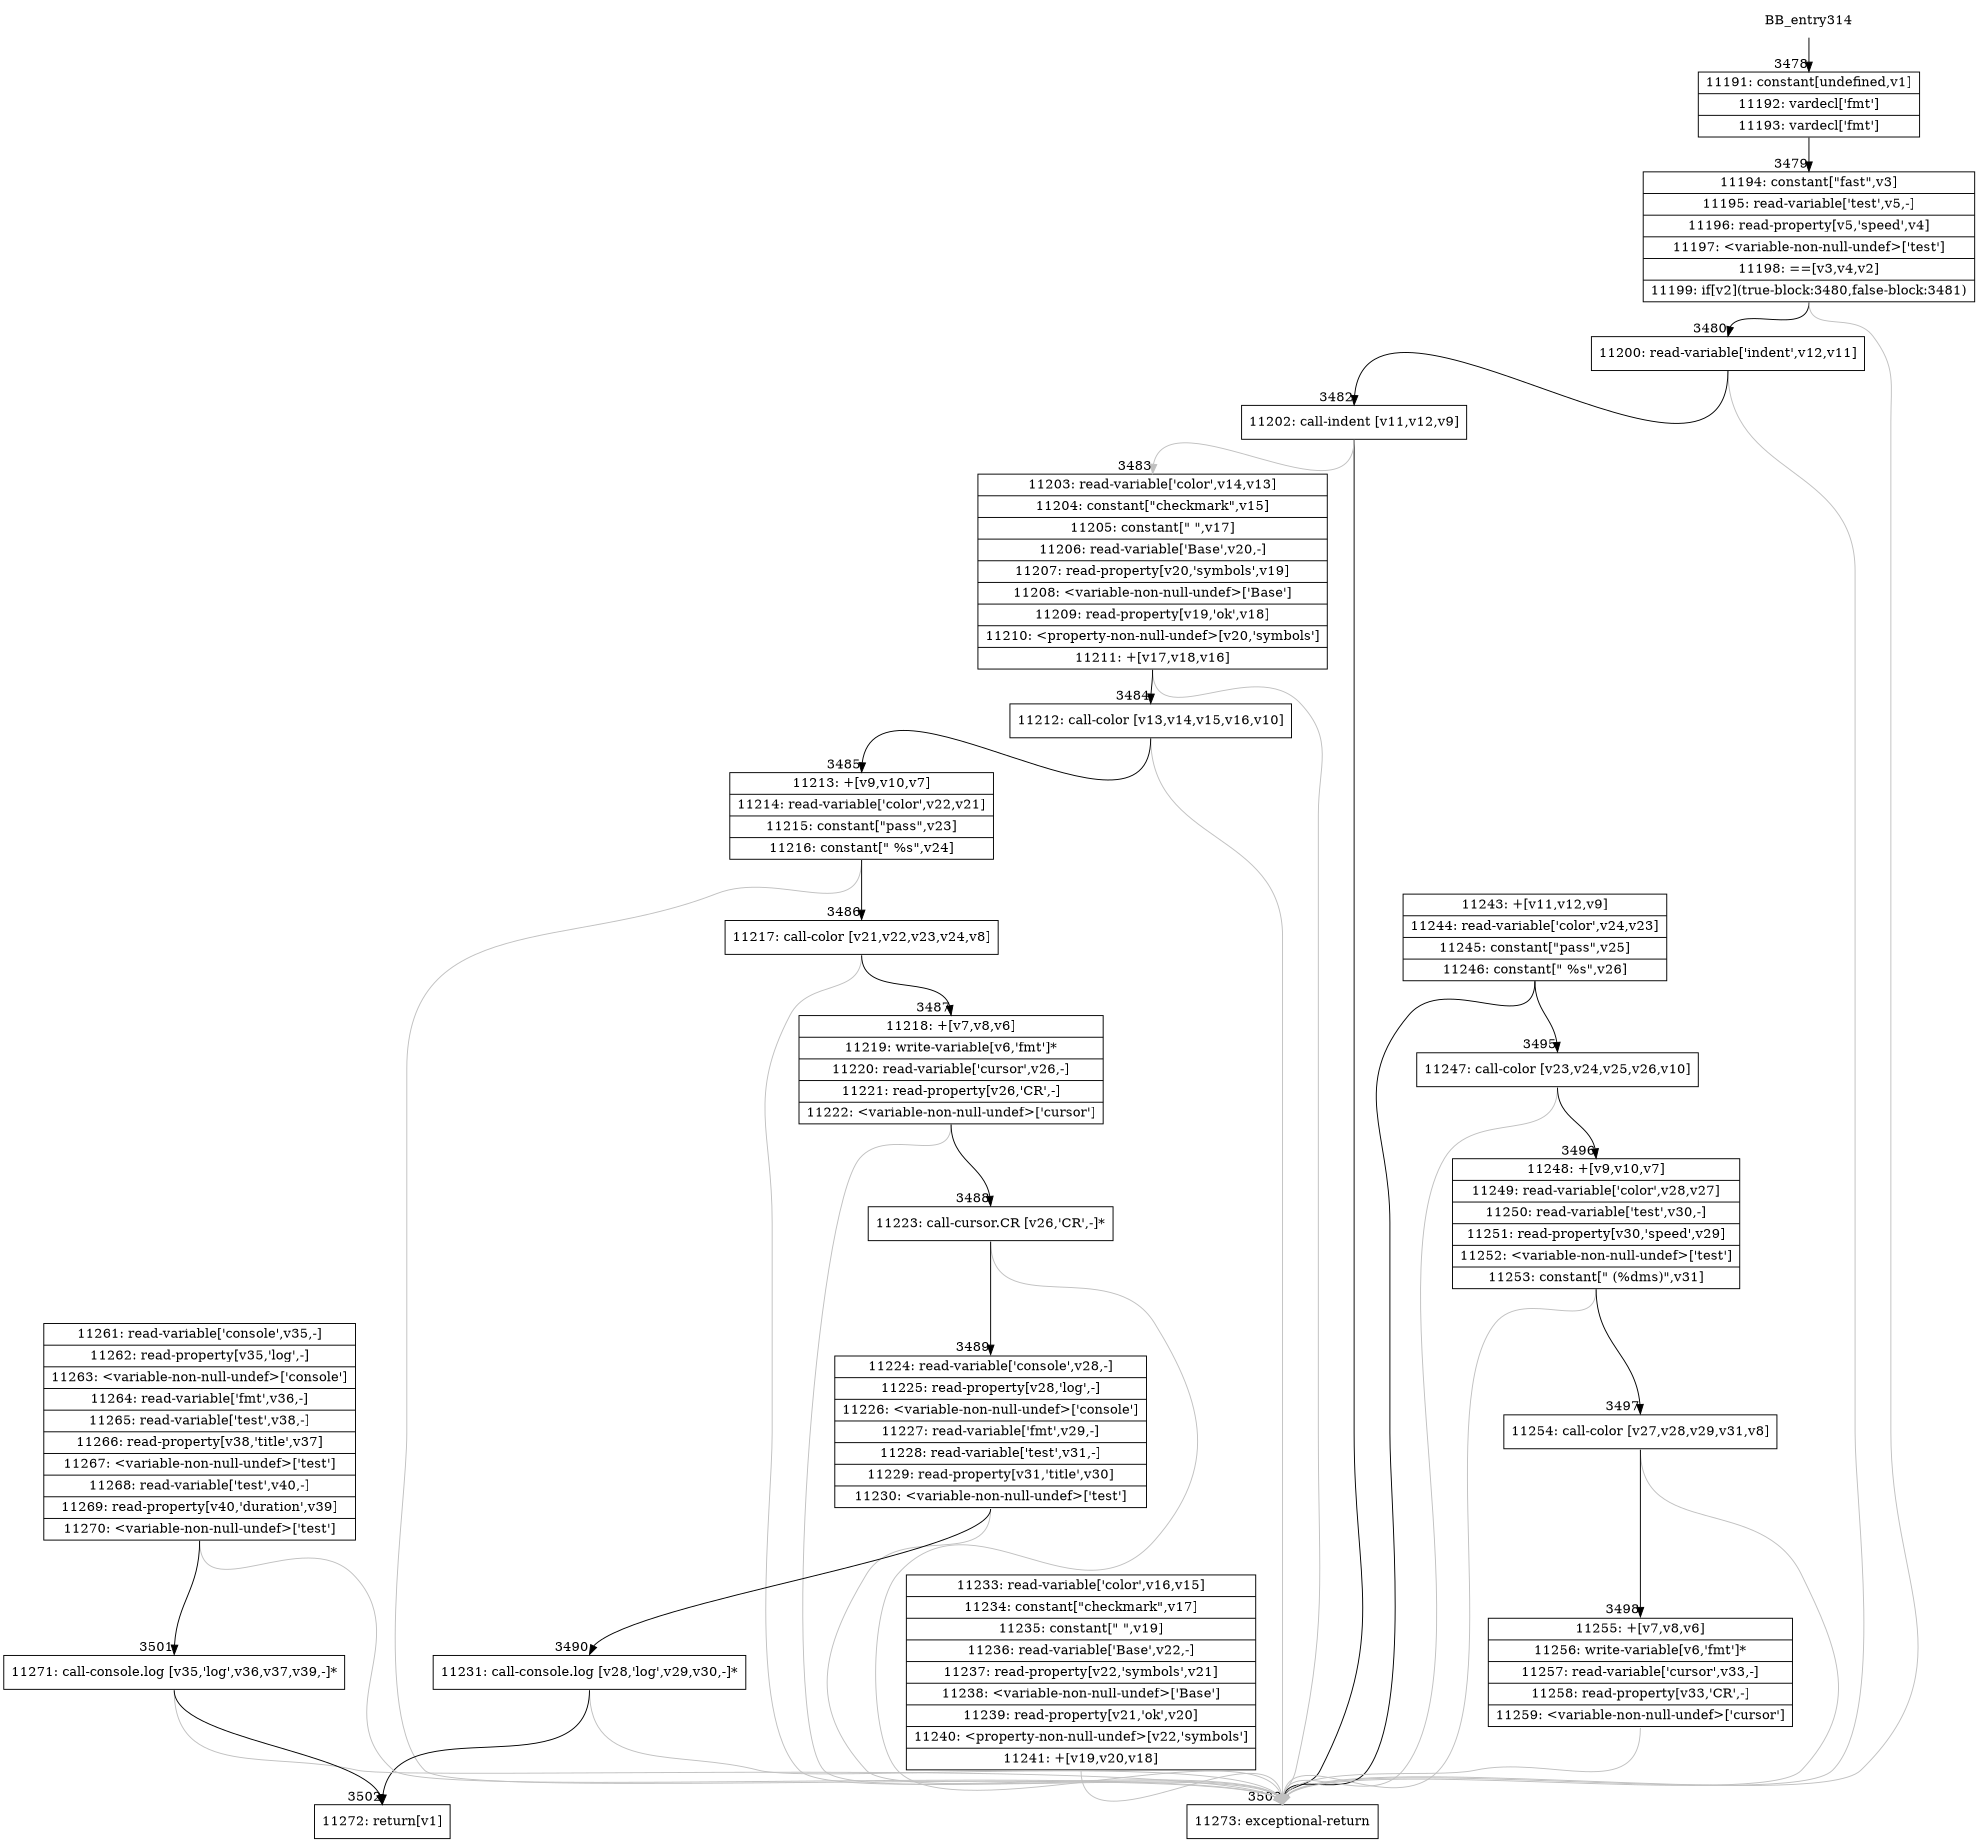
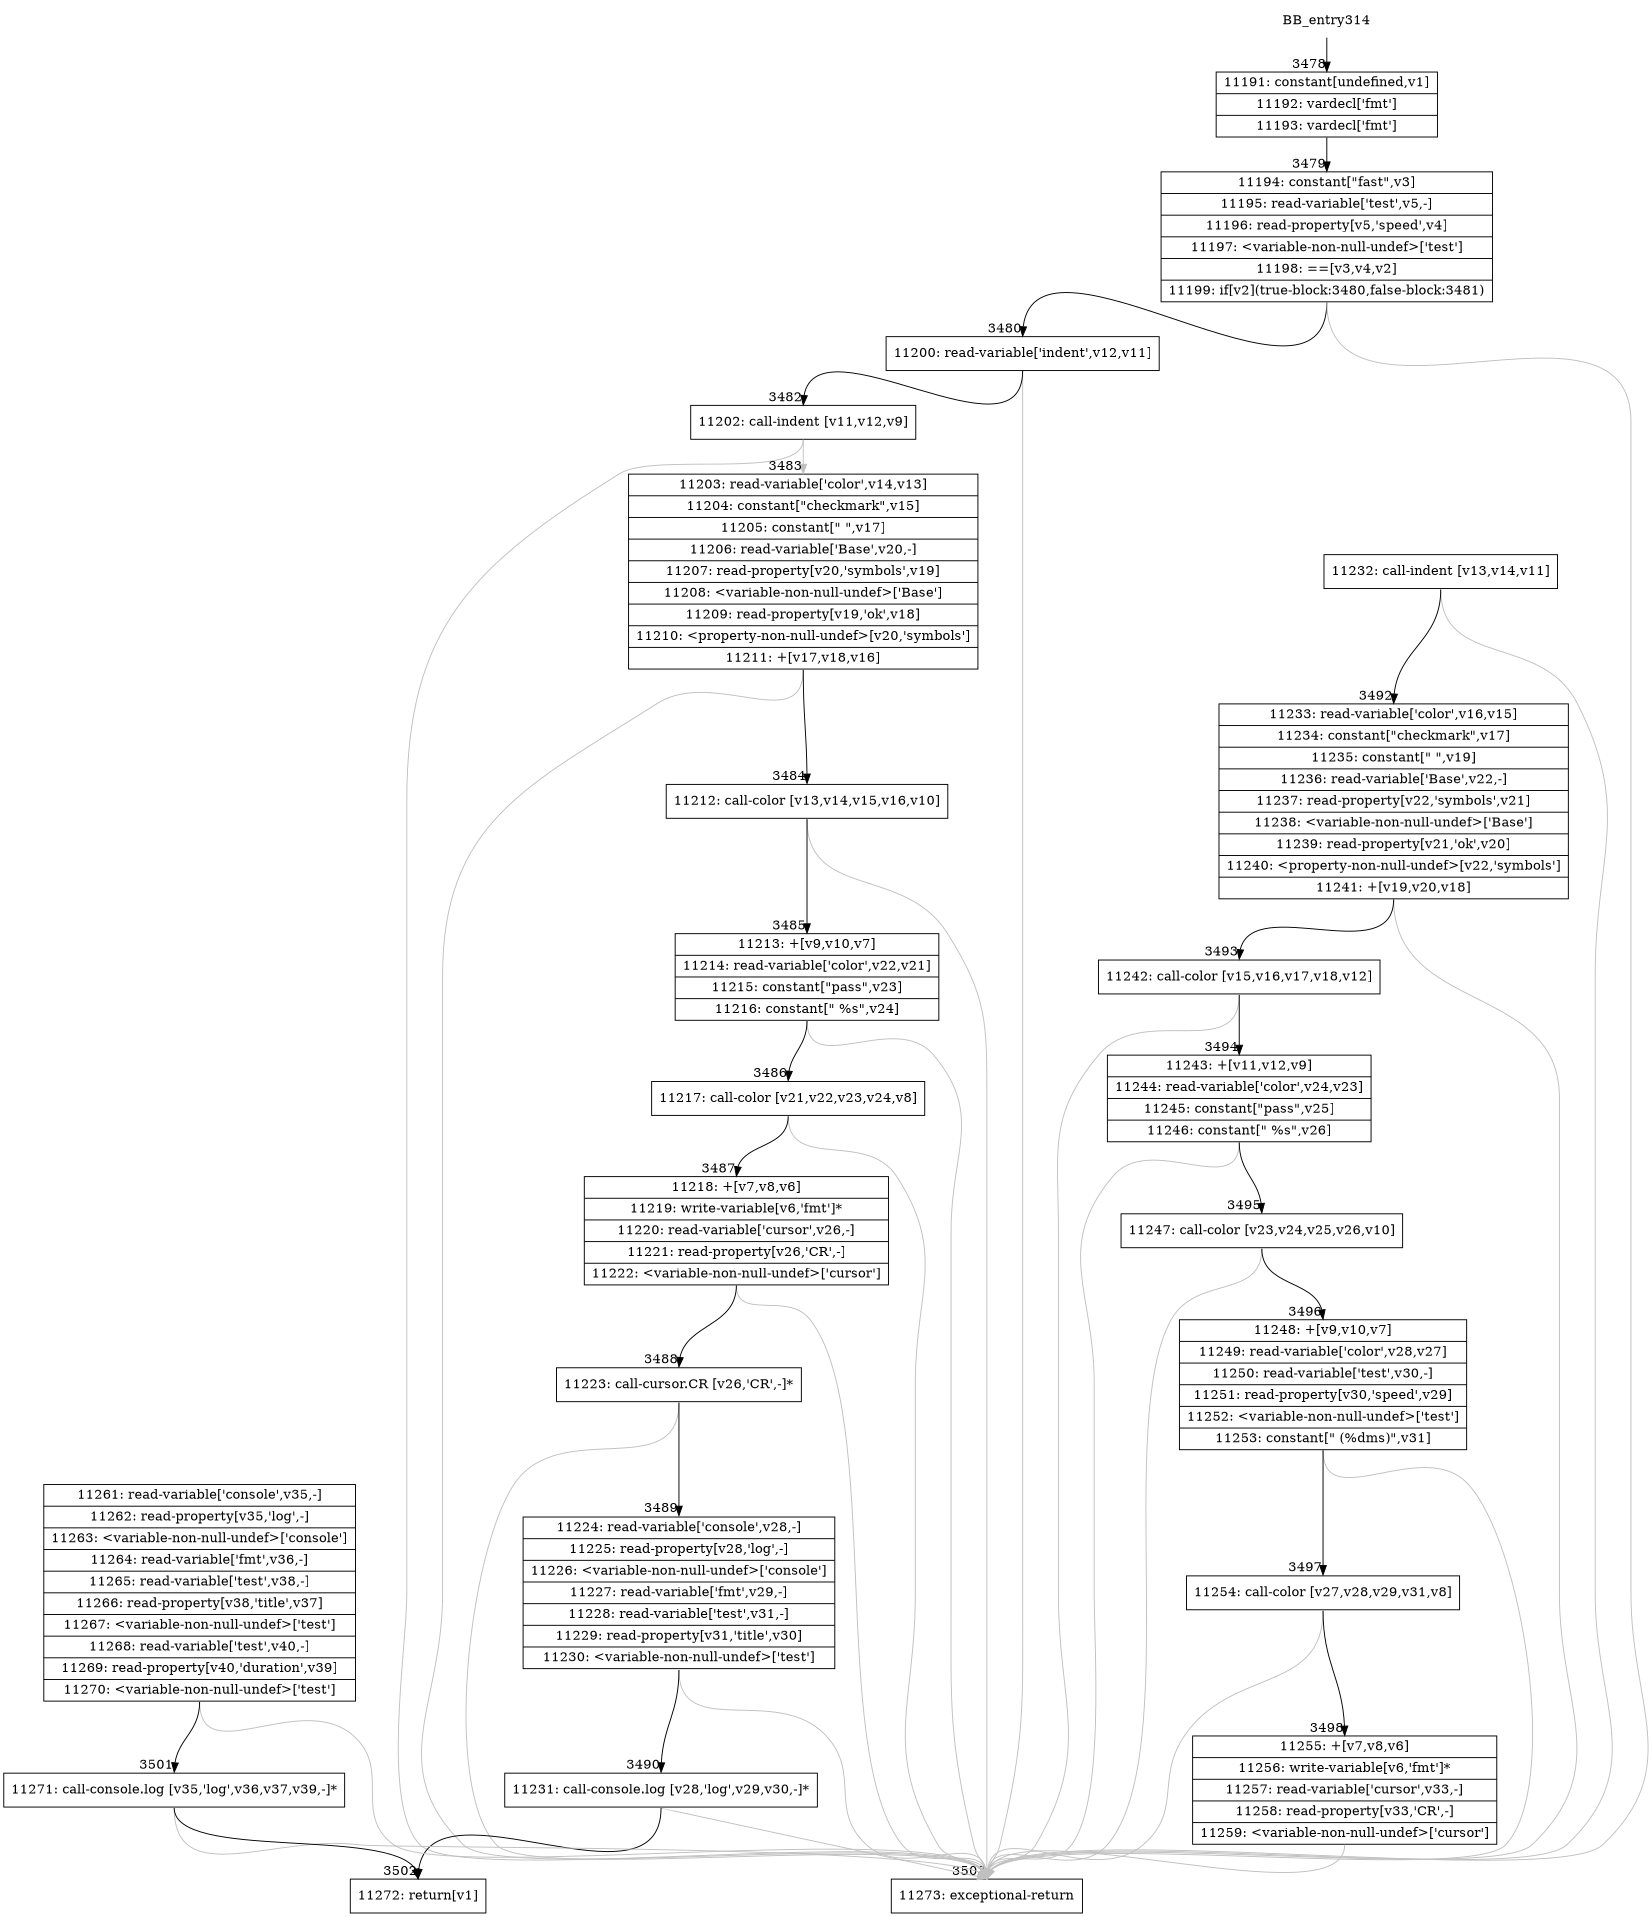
none -> (1441, 572)
none -> (1239, 977)
(1354, 1131) -> (407, 1304)
(1390, 1363) -> (1094, 1480)
